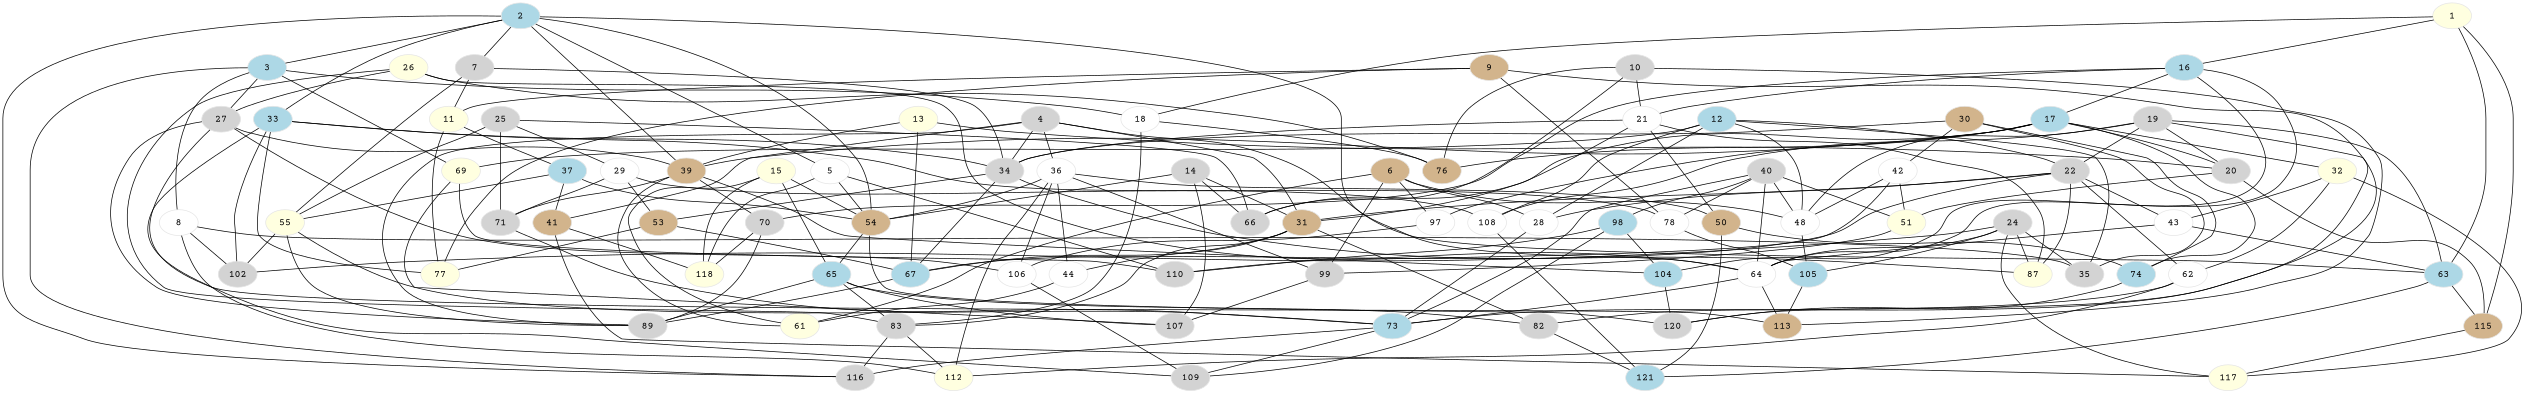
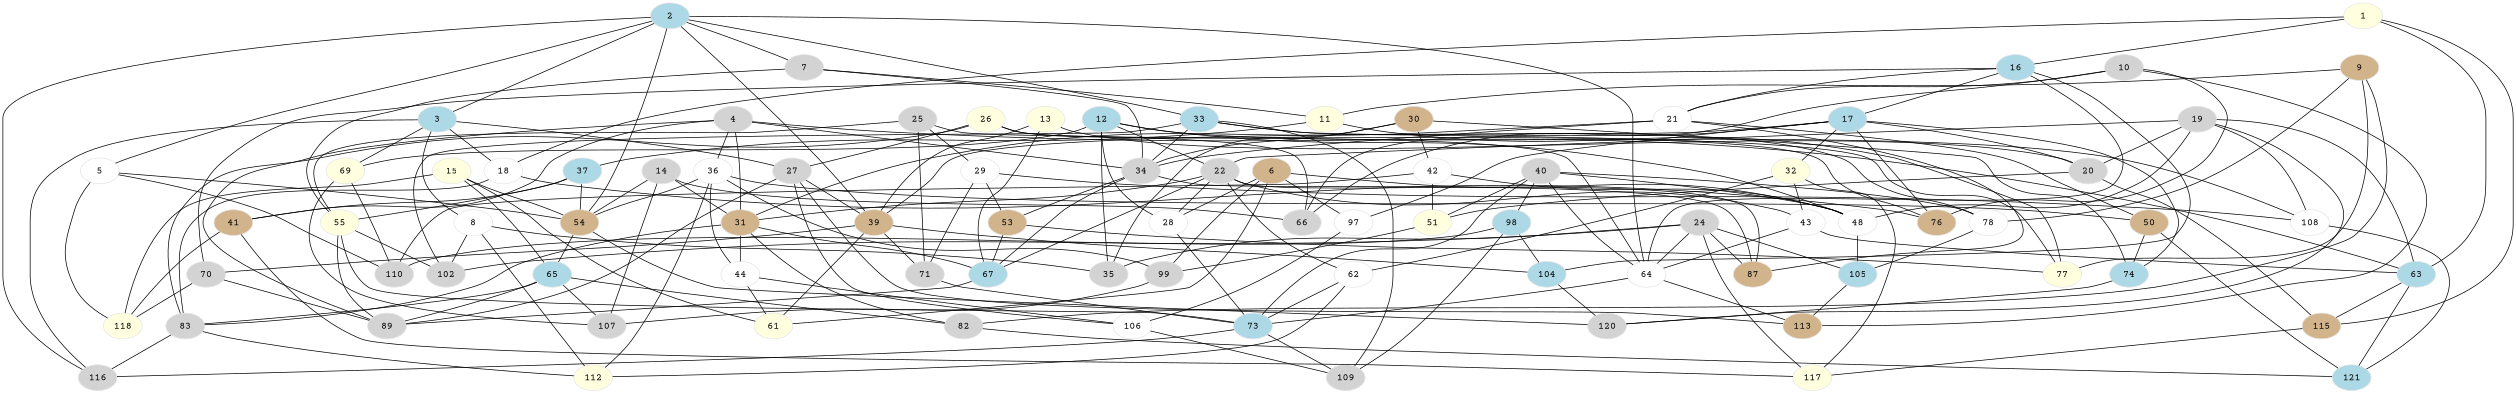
(1037, 222) -> (847, 290)
(2033, 274) -> (1753, 274)
